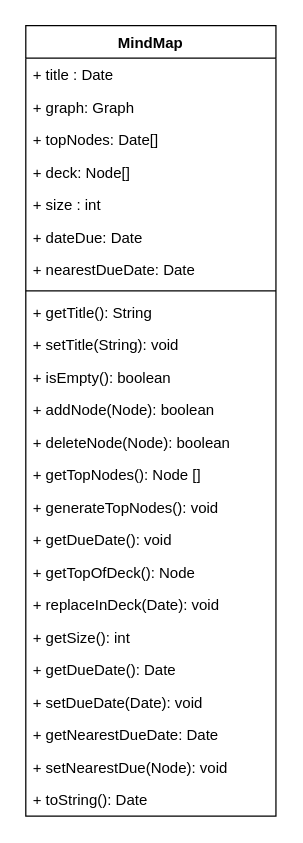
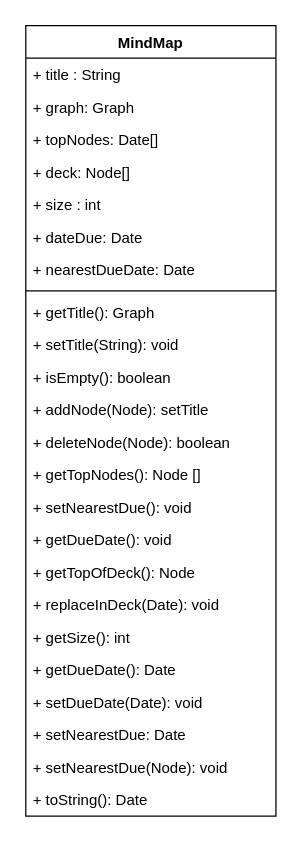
(80, 75) -> (86, 75)
(105, 313) -> (103, 313)
(126, 410) -> (128, 410)
(134, 508) -> (121, 508)
(132, 735) -> (115, 735)
